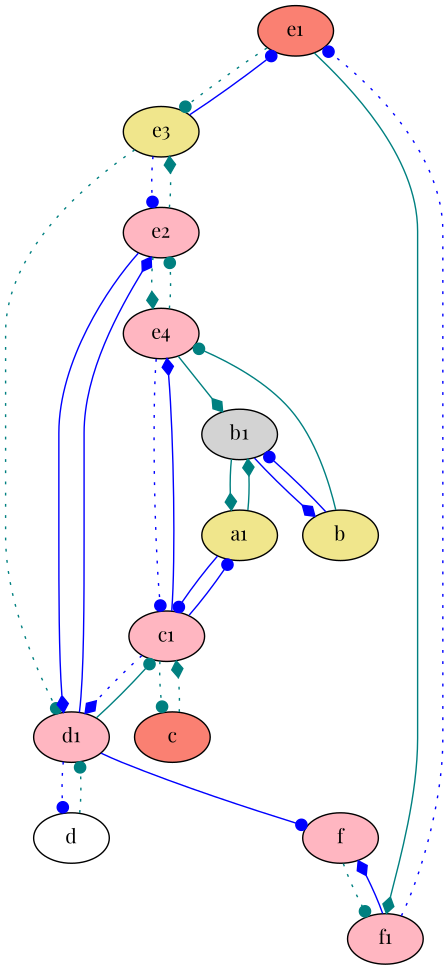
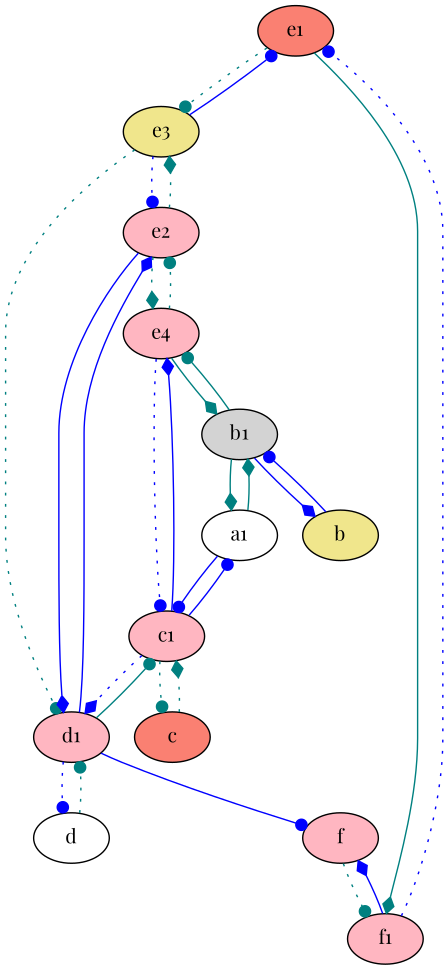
(292, 412) -> (211, 386)
(240, 535) -> (240, 535)
